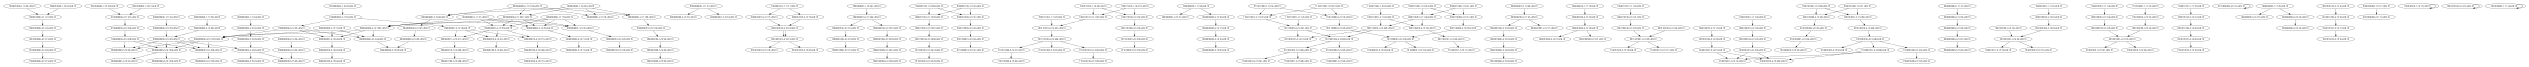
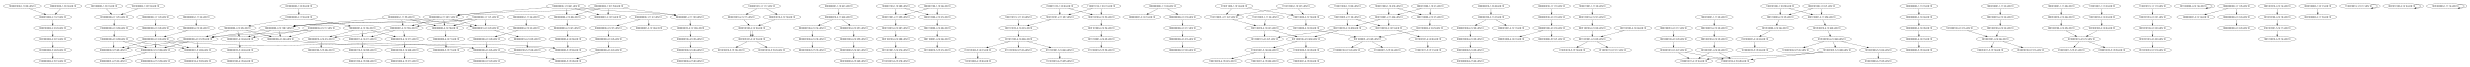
none -> (608, 33)
